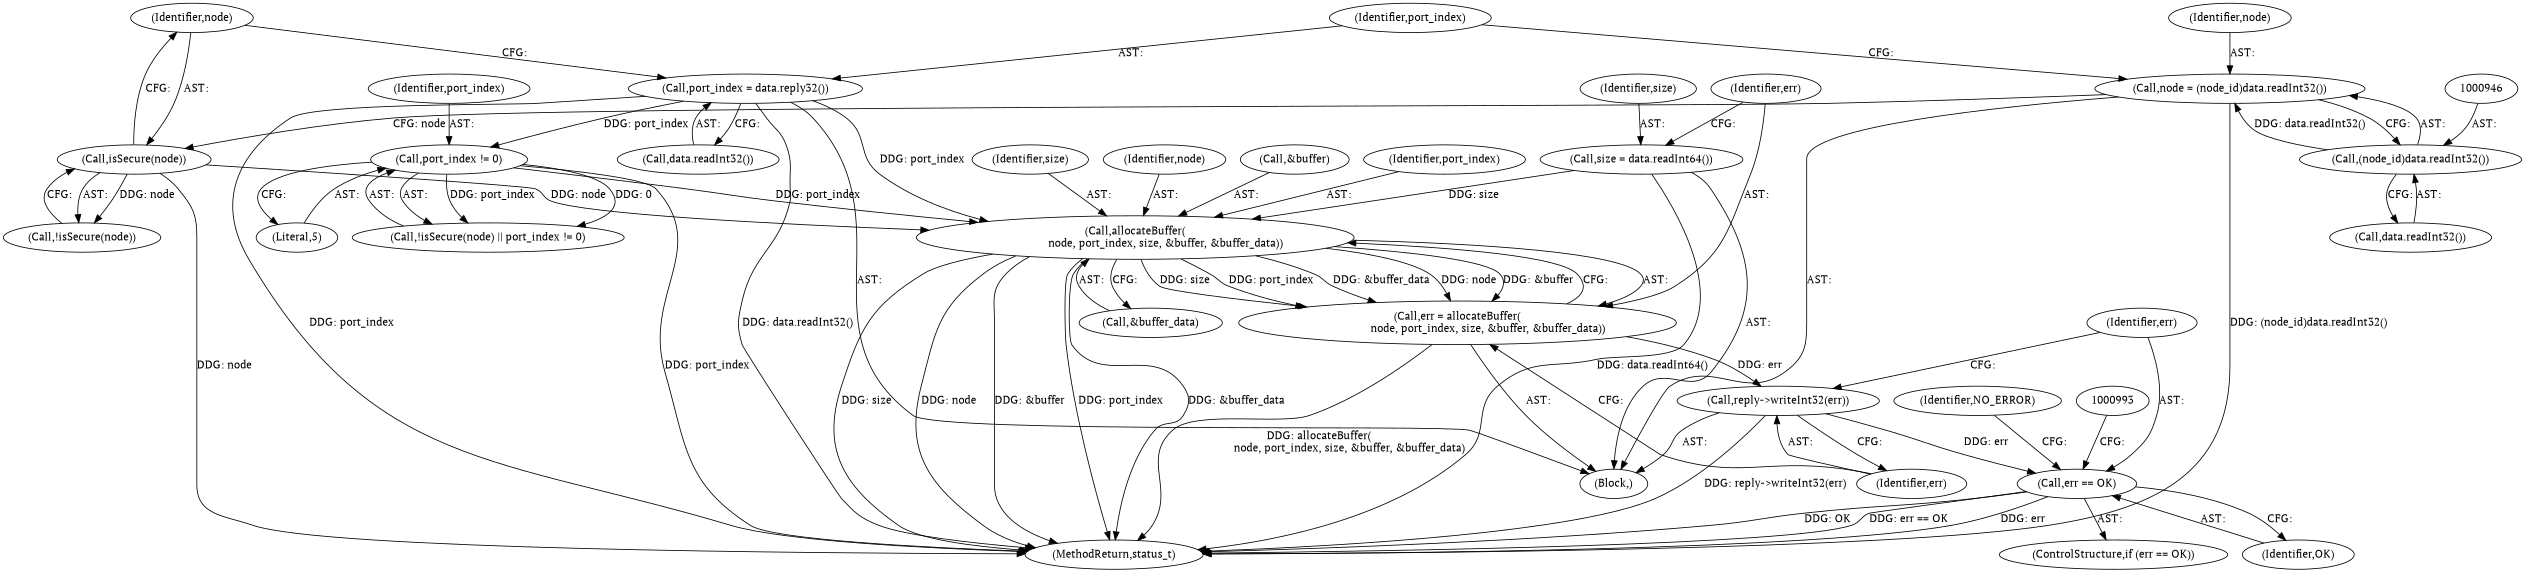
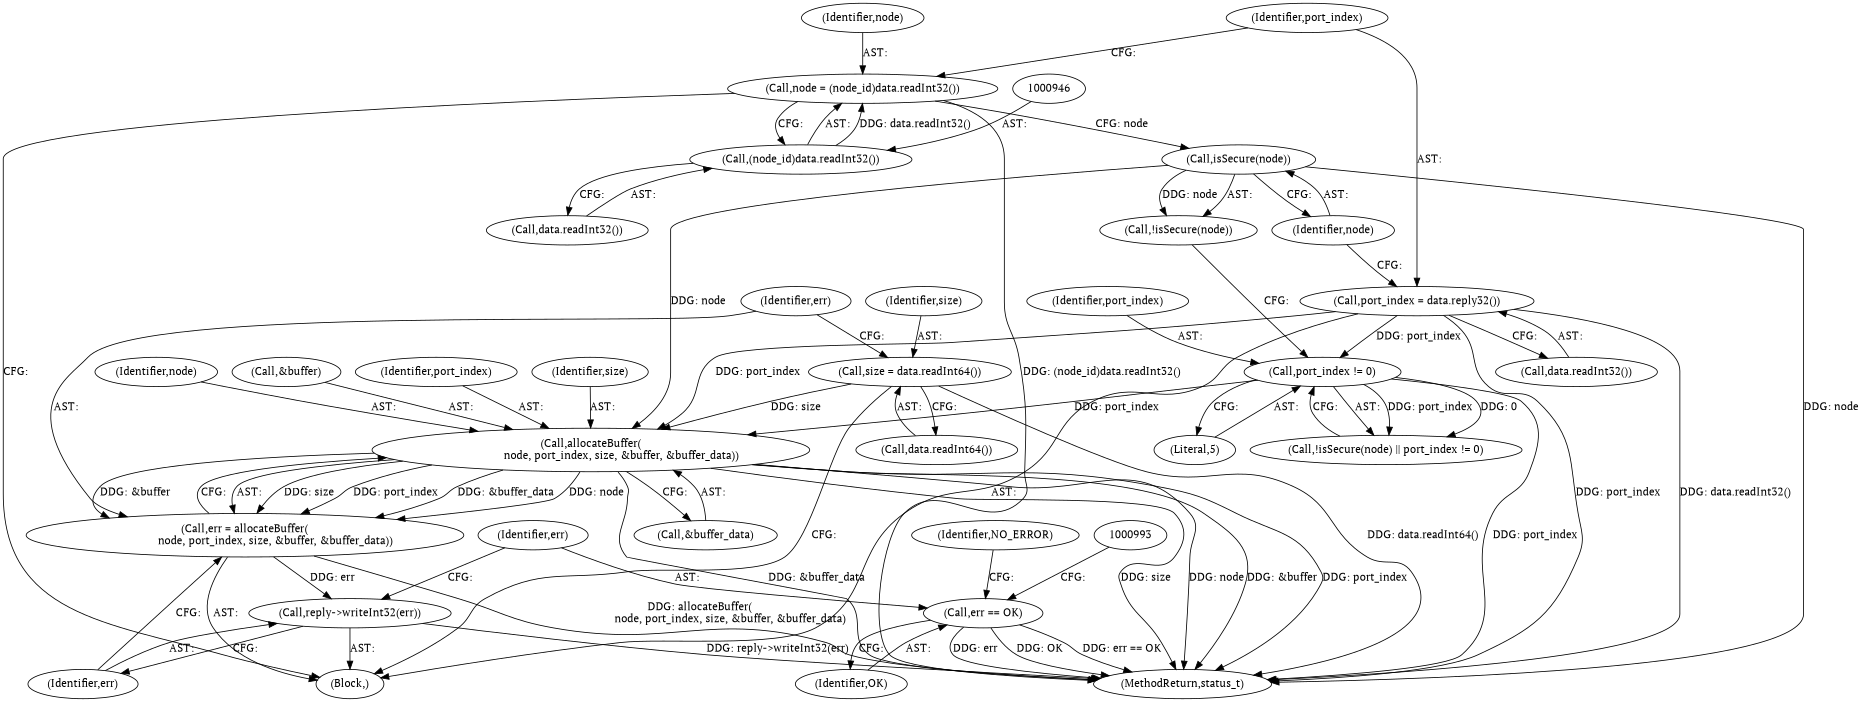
(384, 195) -> (1327, 407)
(44, 196) -> (1246, 299)
(1821, 280) -> (17, 372)
(1760, 323) -> (826, 535)
(1927, 443) -> none
none -> (937, 450)
(2114, 555) -> none
